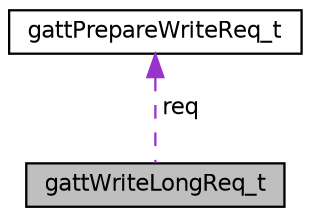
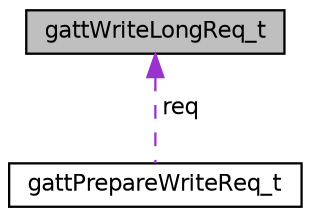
(155, 120) -> (155, 120)
